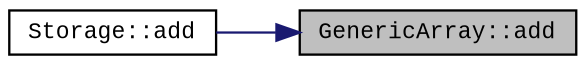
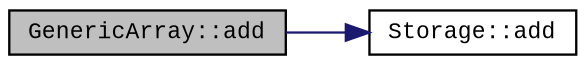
(246, 33) -> (316, 33)
